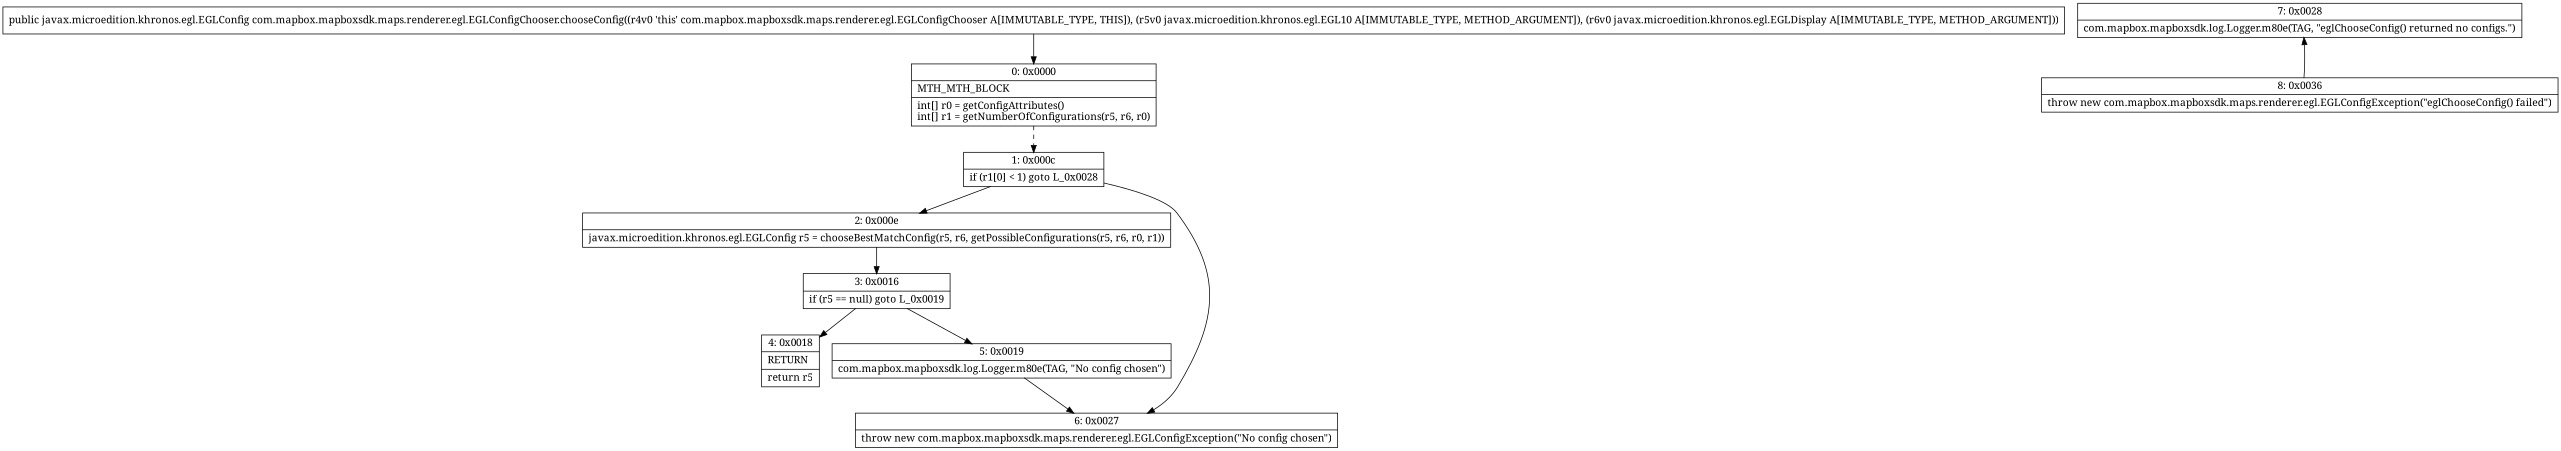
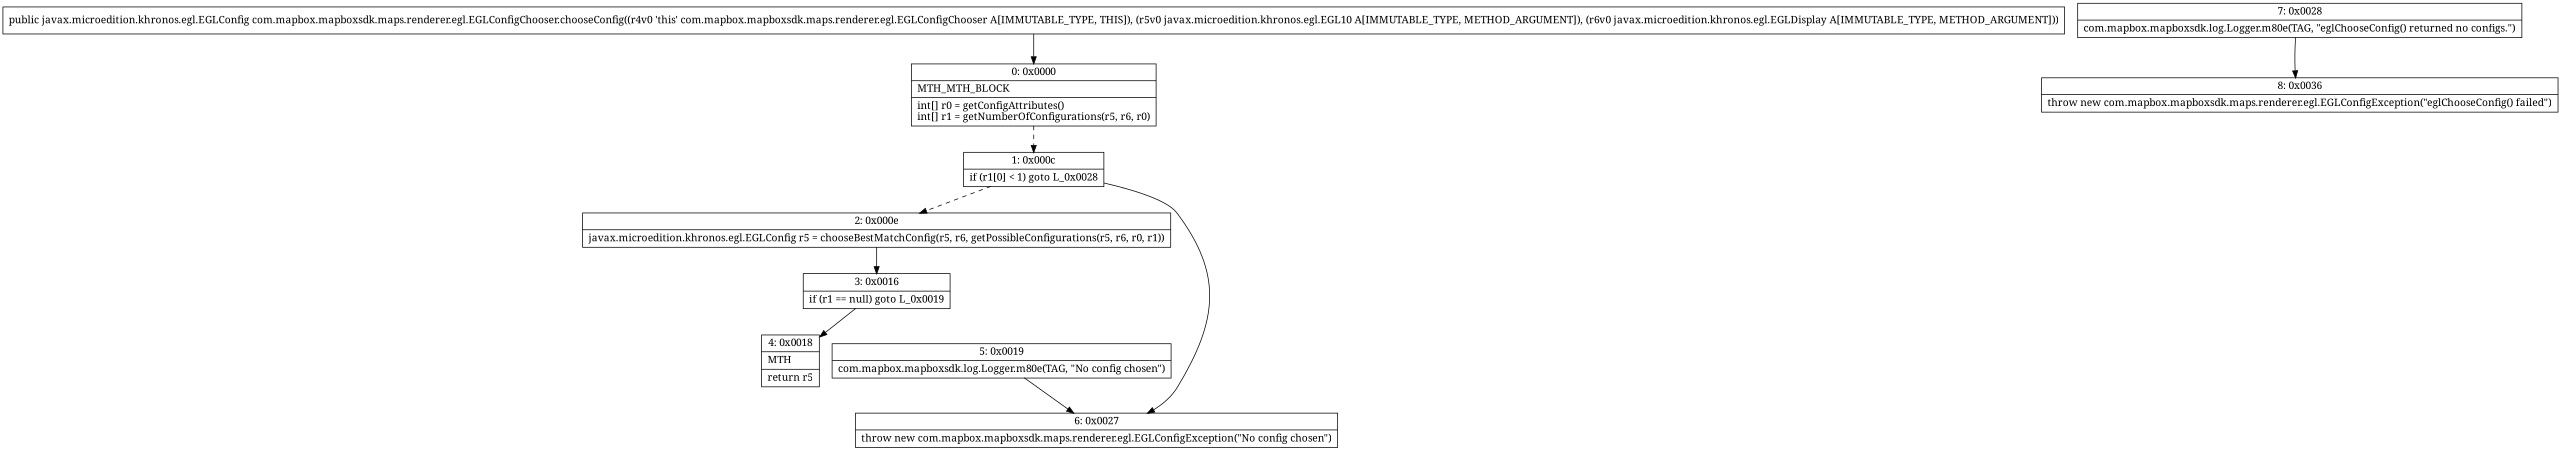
(2305, 62) -> (2295, 54)
(959, 199) -> (959, 199)
(877, 300) -> (877, 300)
(936, 324) -> none
(788, 360) -> (780, 360)
